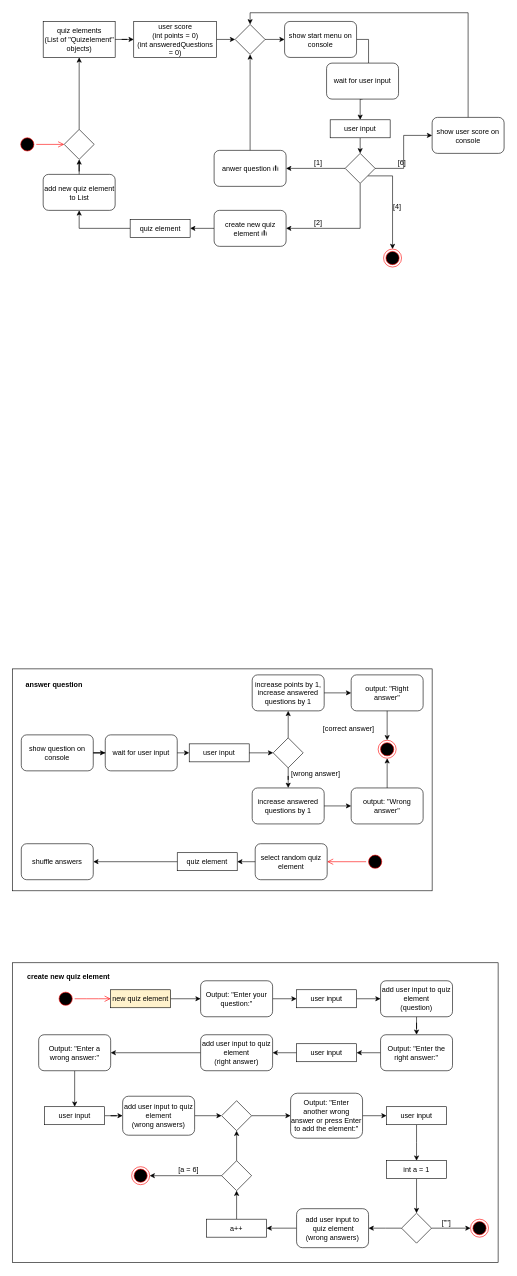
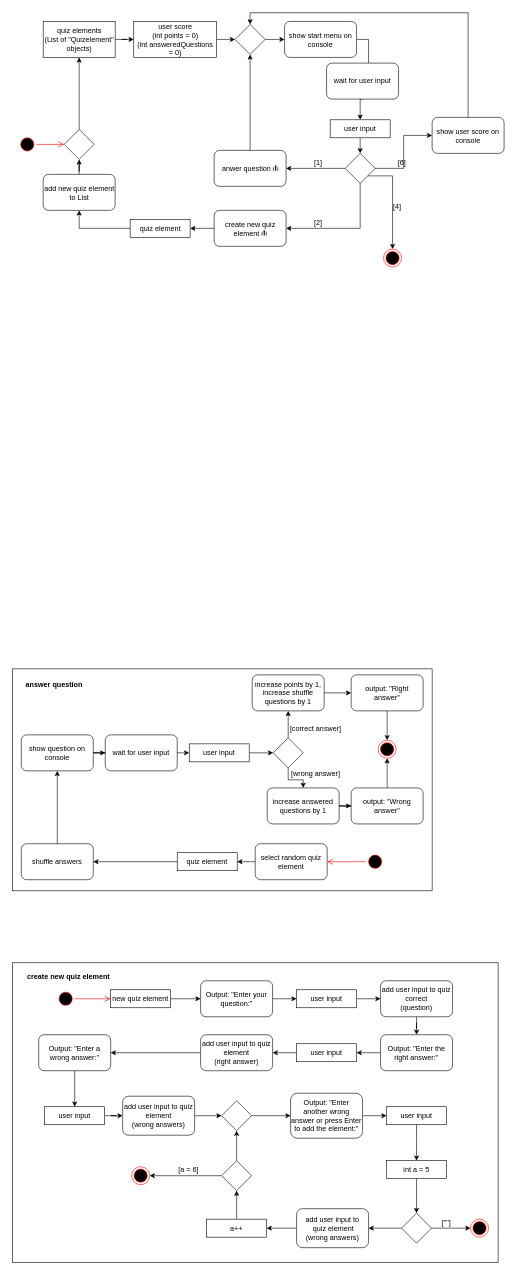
(288, 693) -> (288, 693)
(349, 729) -> (316, 729)
none -> (57, 776)
(288, 806) -> (303, 806)
(141, 999) -> (141, 999)
(417, 999) -> (417, 999)
(417, 1170) -> (417, 1170)
